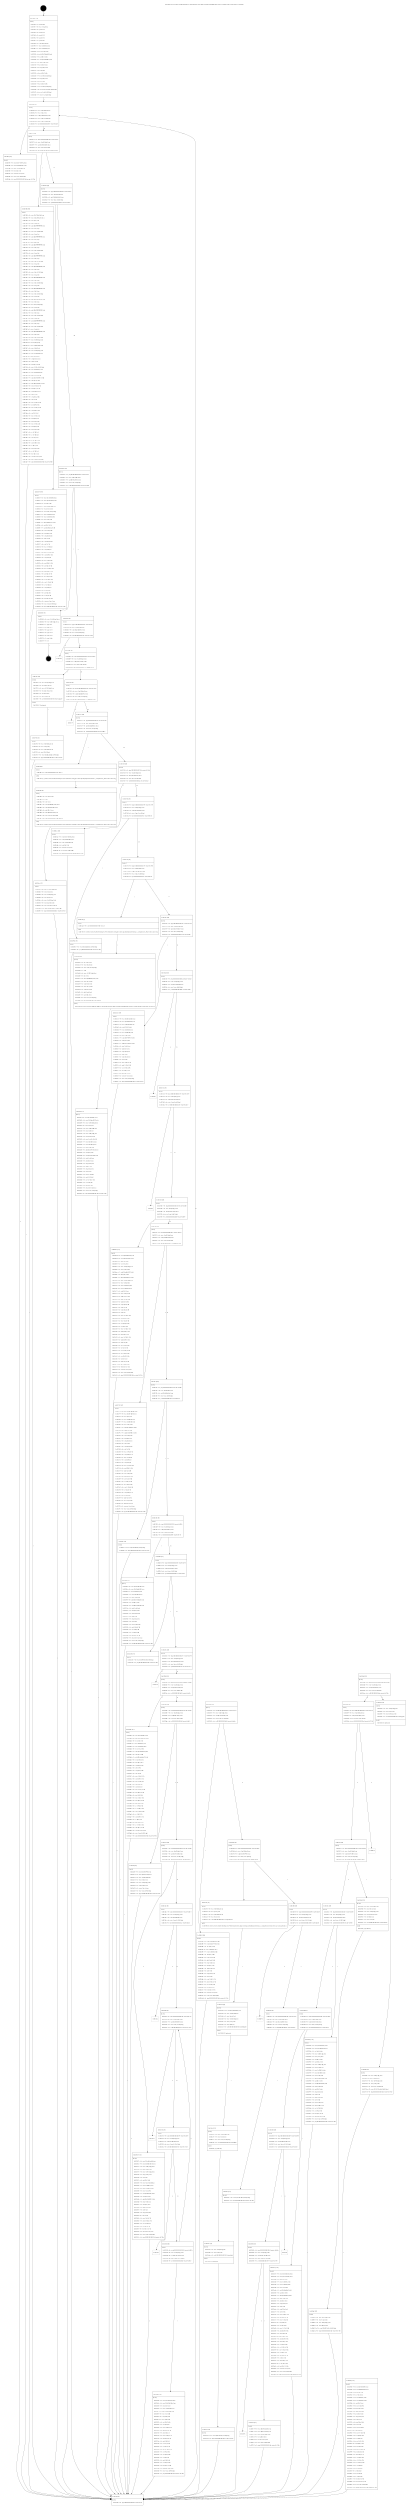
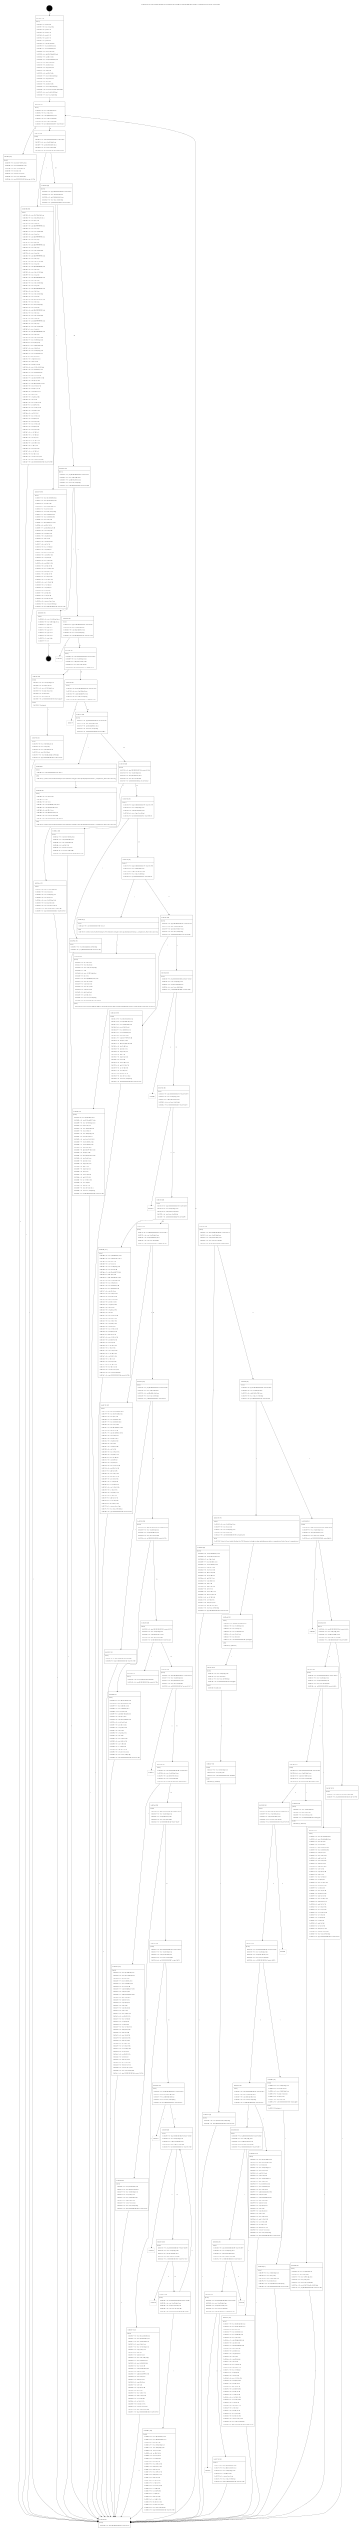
none -> (322, 1678)
